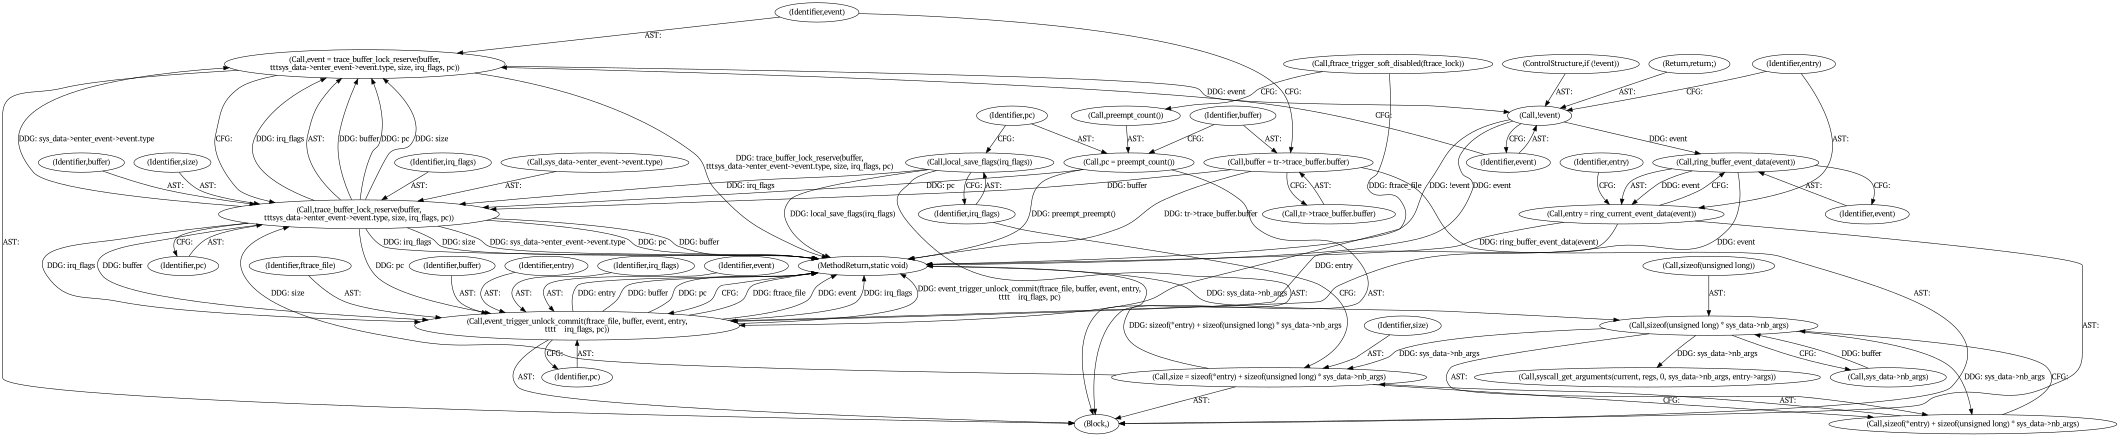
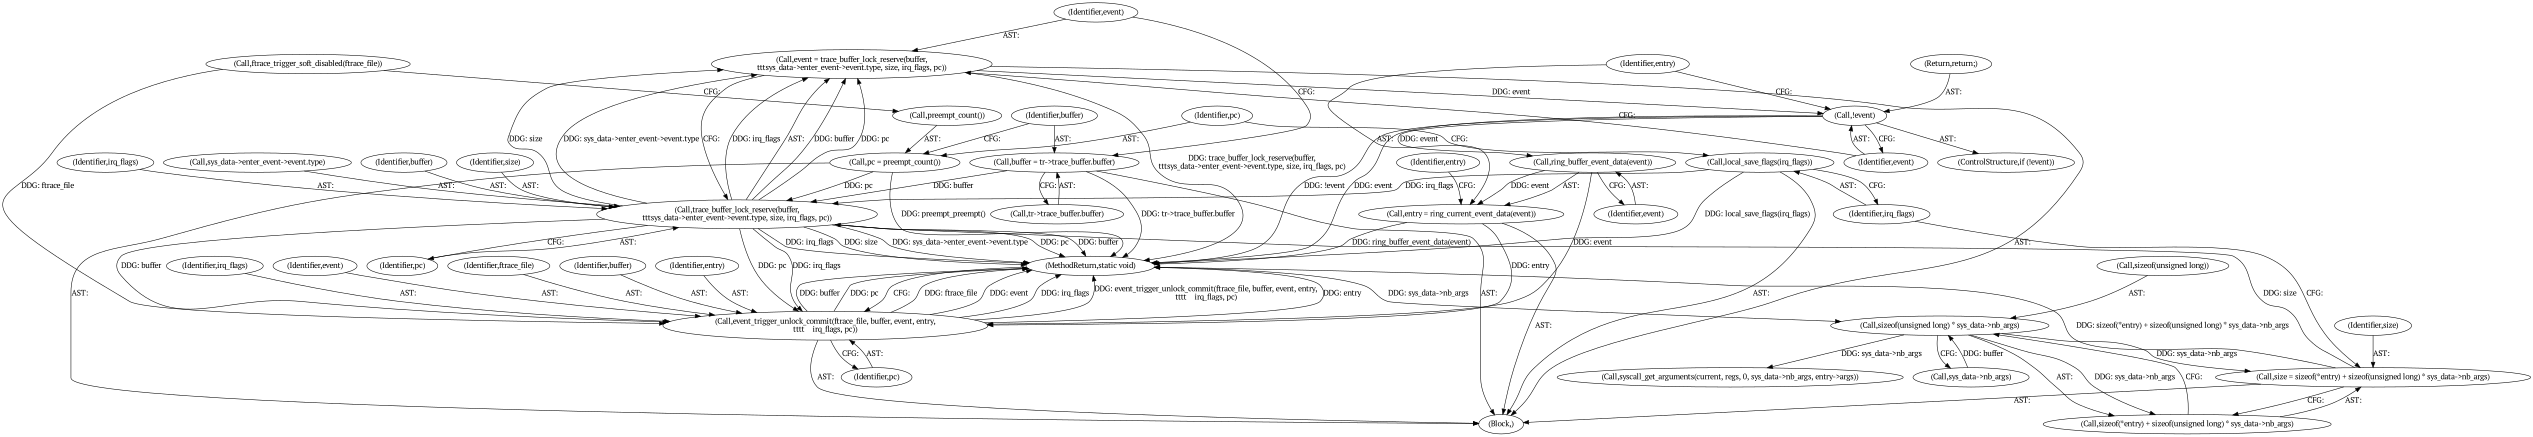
(1388, 64) -> (308, 64)
(1557, 88) -> (1925, 137)
(1692, 194) -> none
